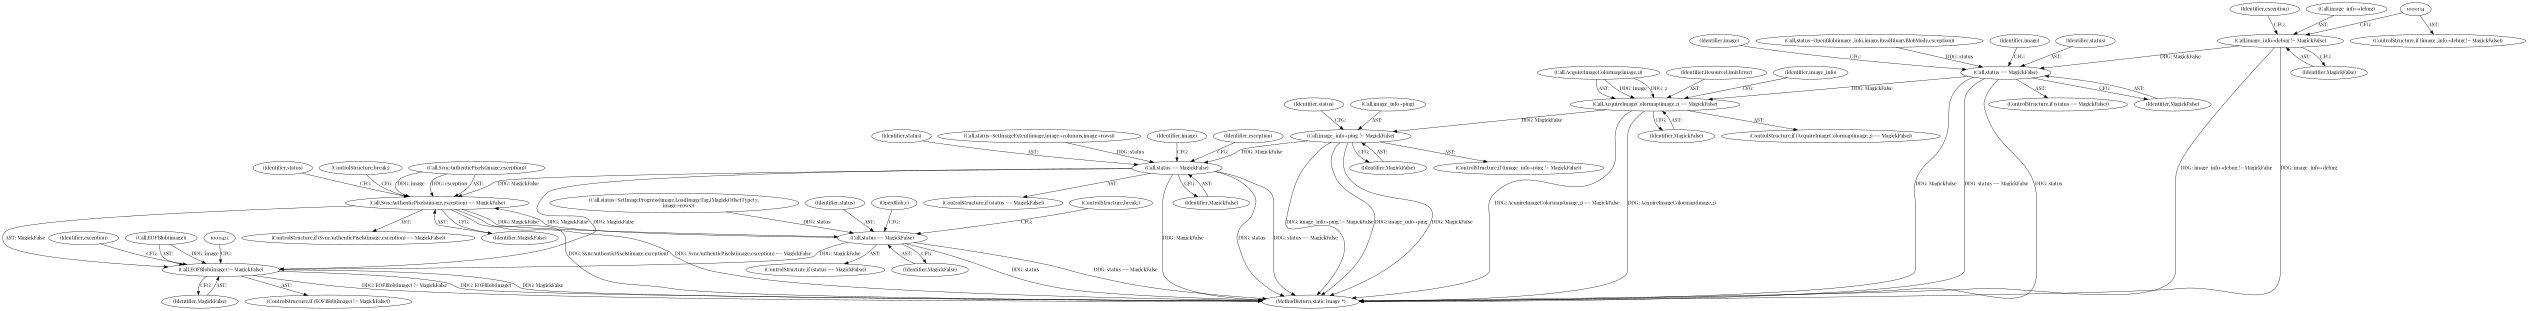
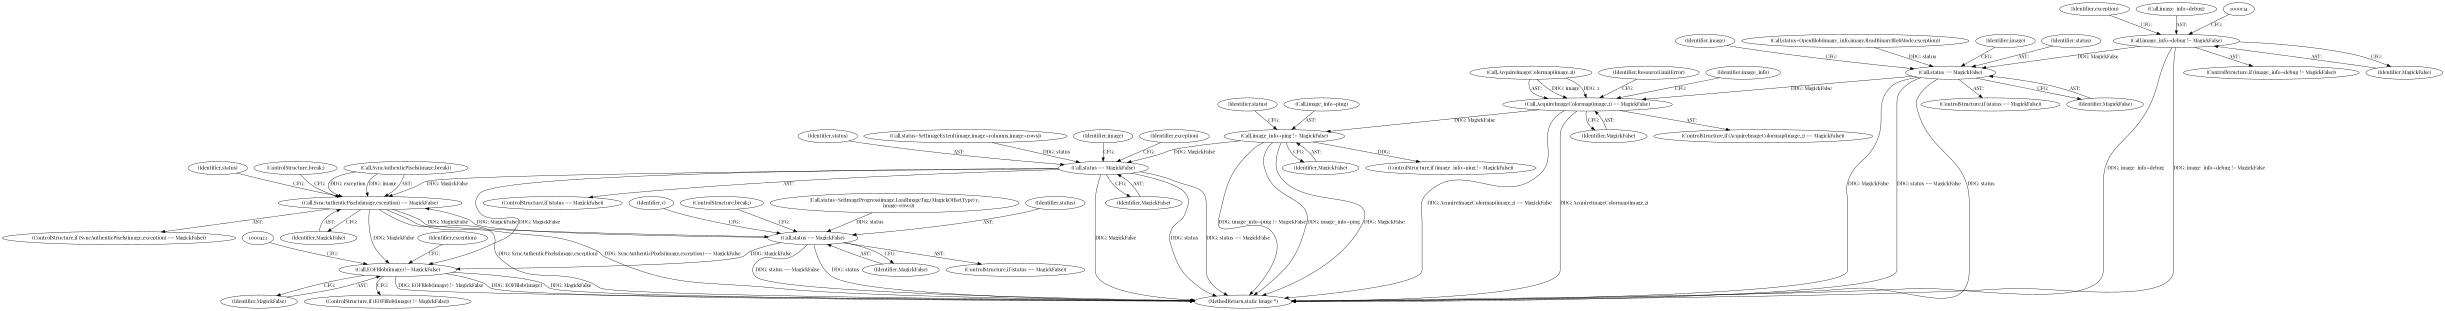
(2426, 23) -> (2222, 56)
(1696, 89) -> (1629, 89)
(1451, 152) -> (1385, 152)
(477, 168) -> (406, 168)
(894, 203) -> (651, 203)
(25, 238) -> (394, 238)
(161, 238) -> none
(288, 286) -> (383, 286)
